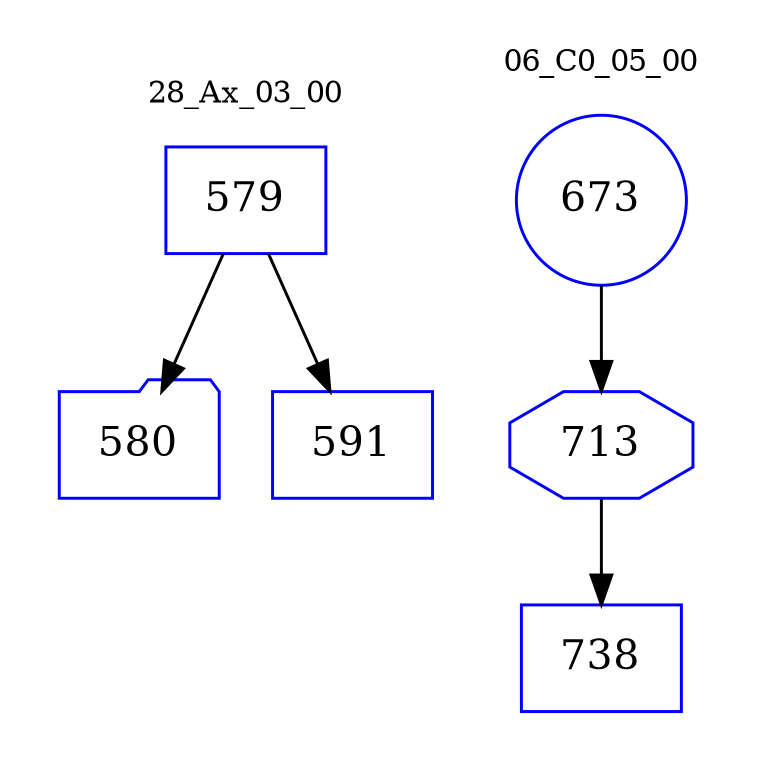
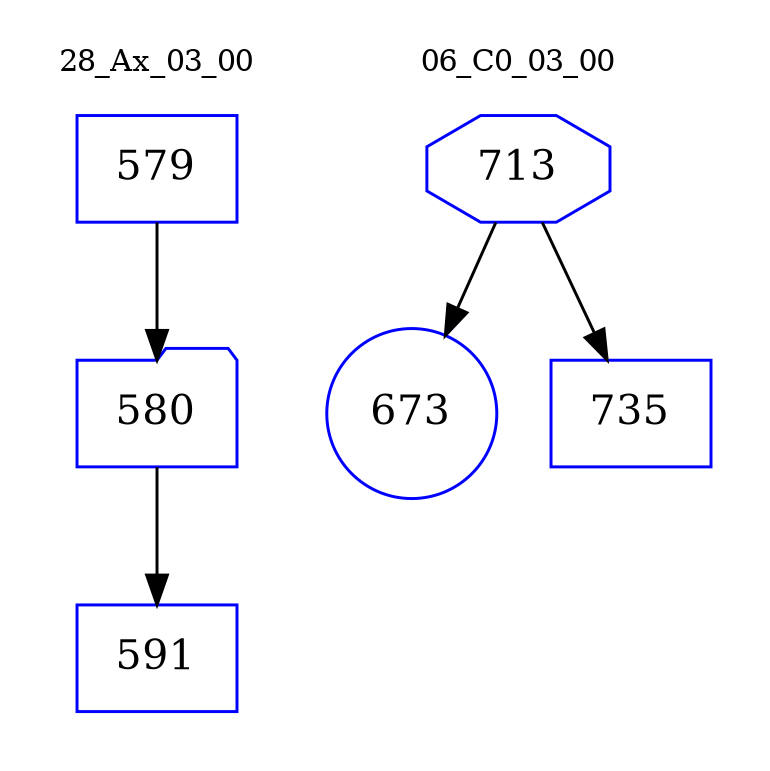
(601, 64) -> (518, 64)
(293, 309) -> (157, 521)
(601, 323) -> (477, 265)
(601, 658) -> (631, 414)
